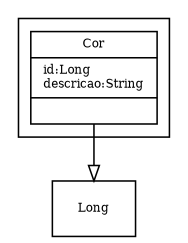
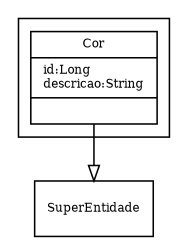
(94, 209) -> (94, 209)
